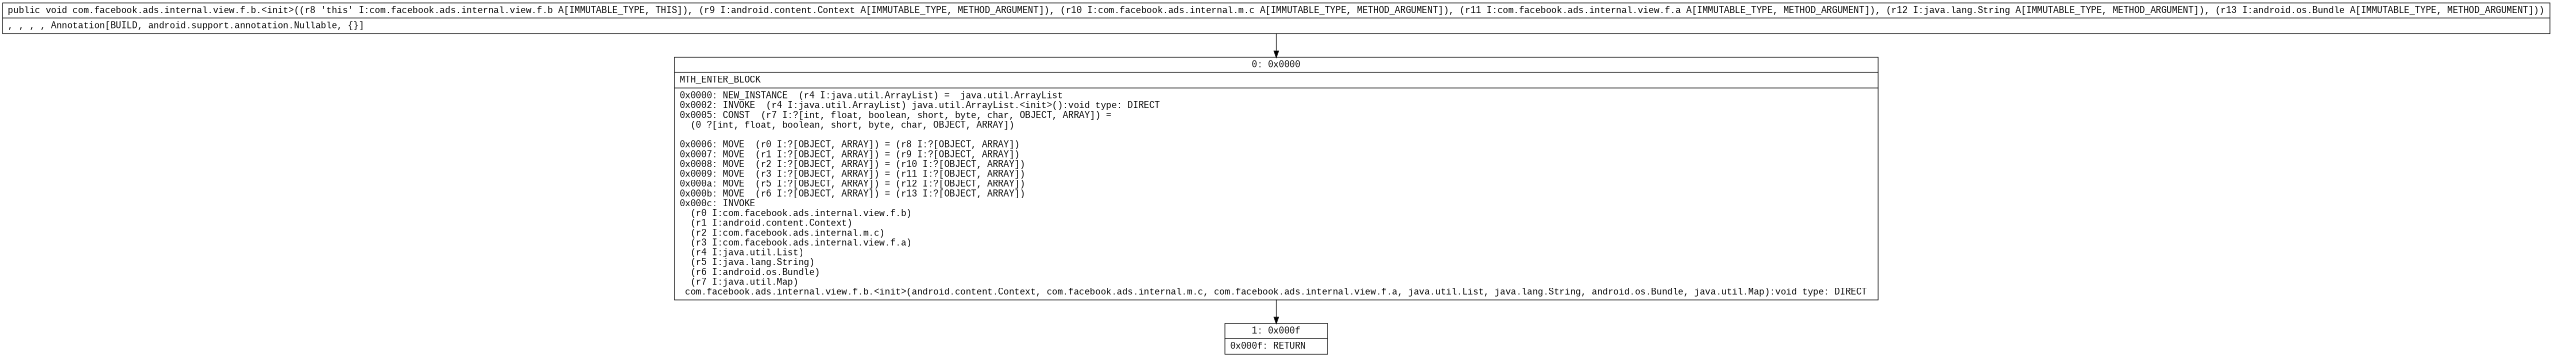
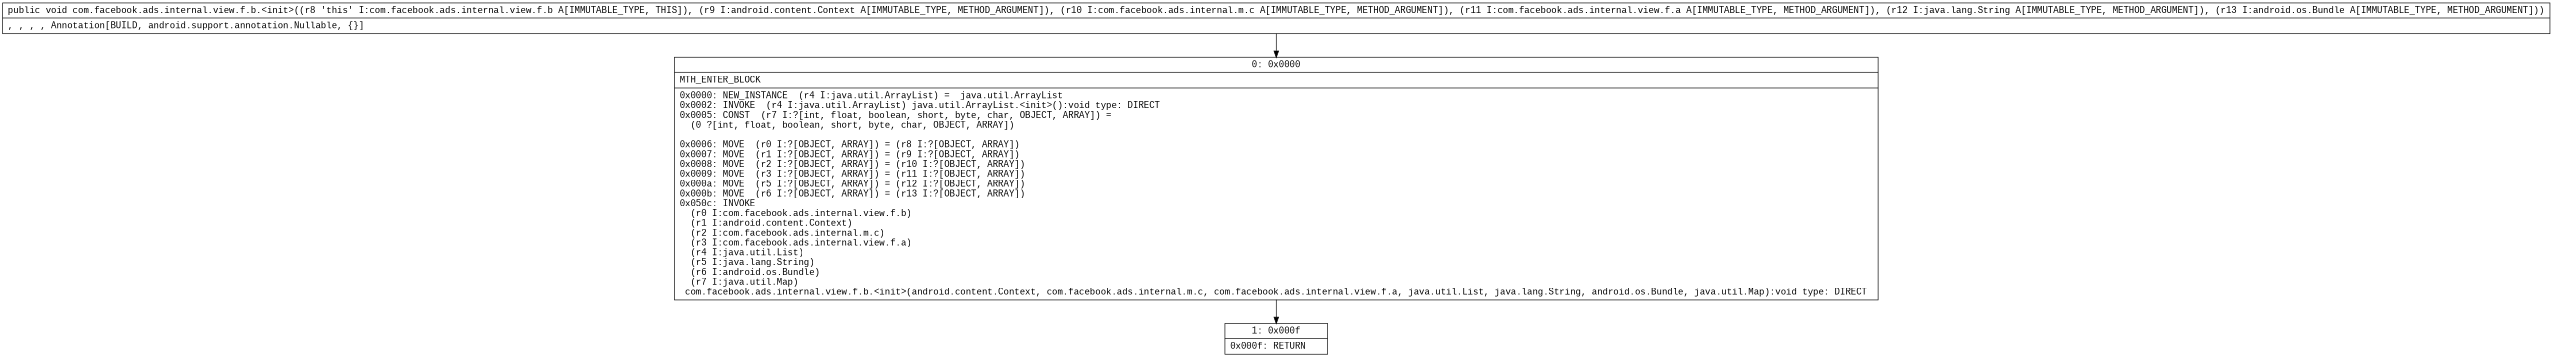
(723, 203) -> (723, 203)
